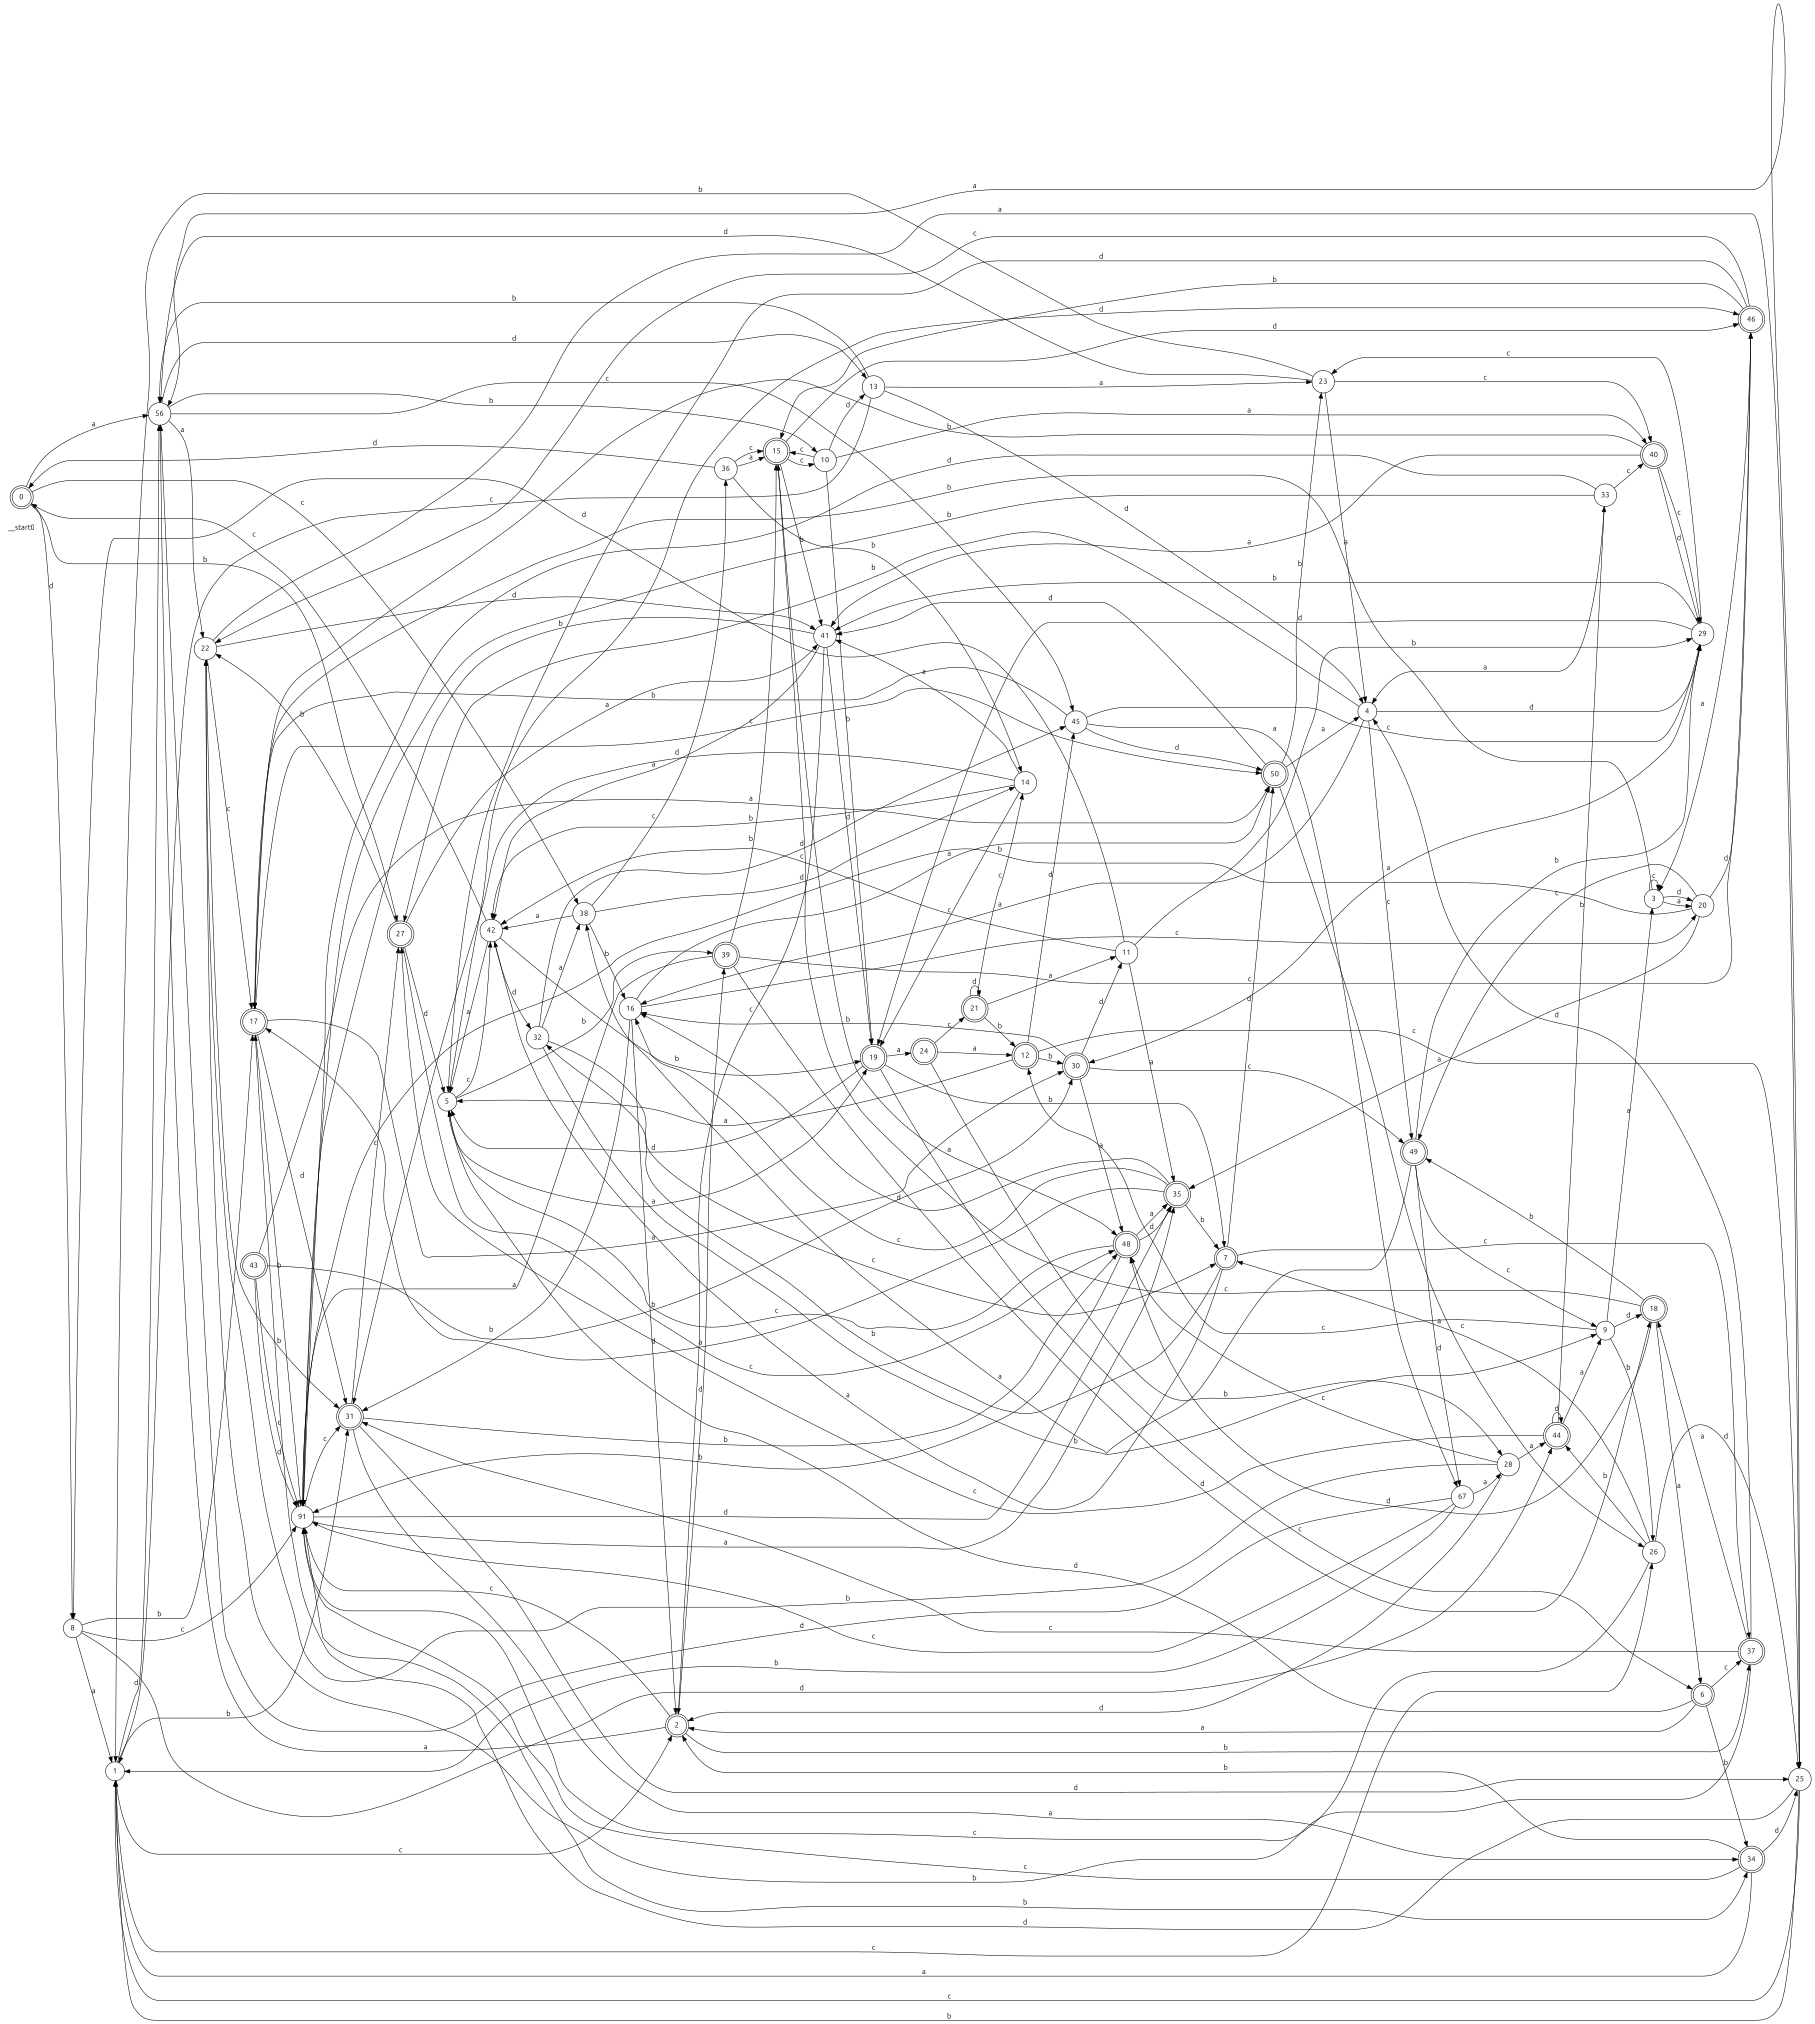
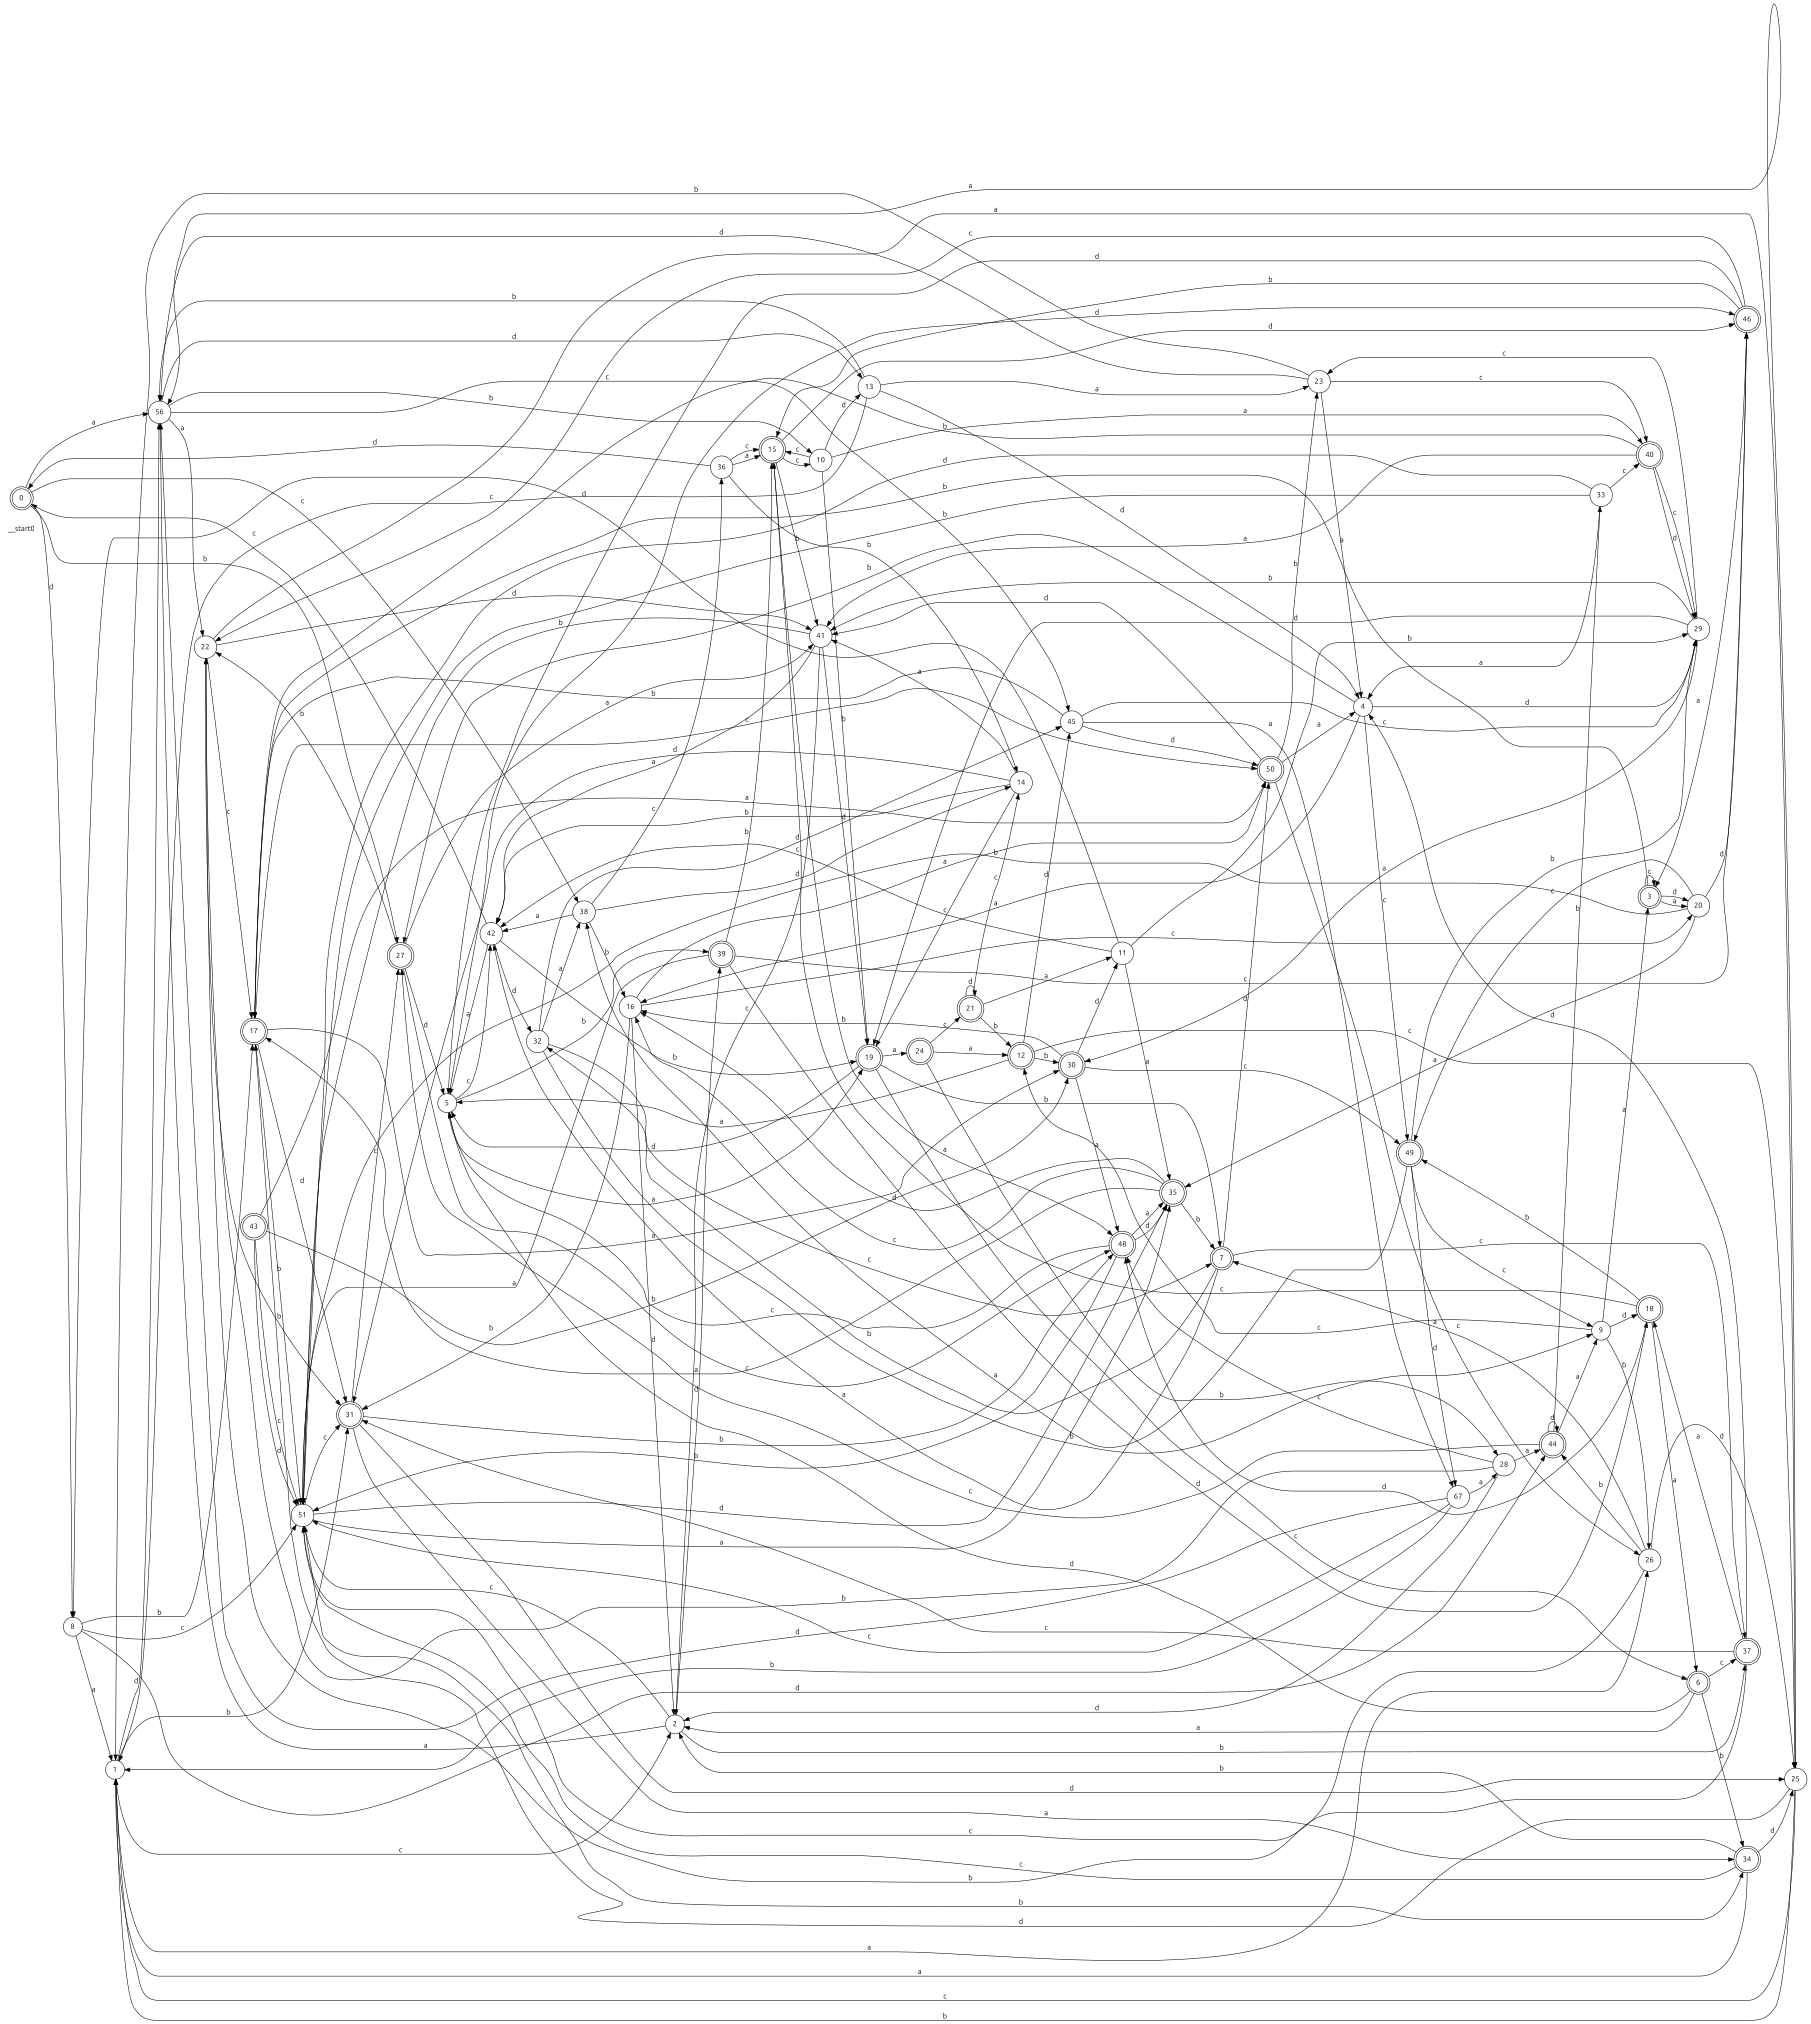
(1654, 899) -> (1650, 897)
(302, 1517) -> (302, 1515)
(677, 1725) -> (675, 1724)
(874, 1948) -> (869, 1948)
